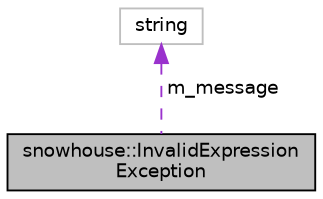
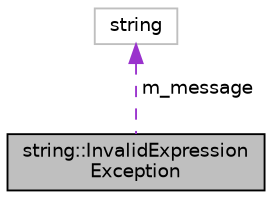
(161, 162) -> (136, 162)
